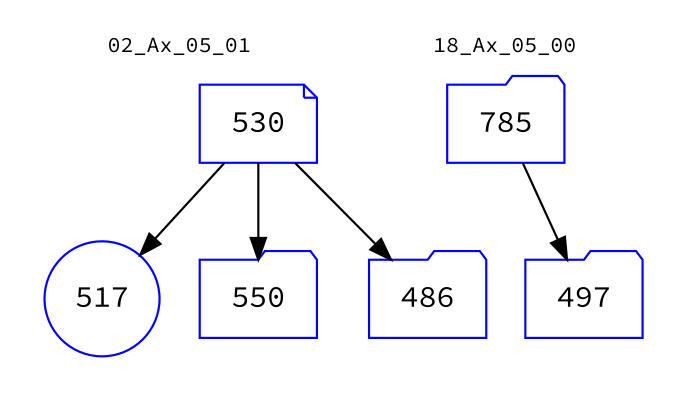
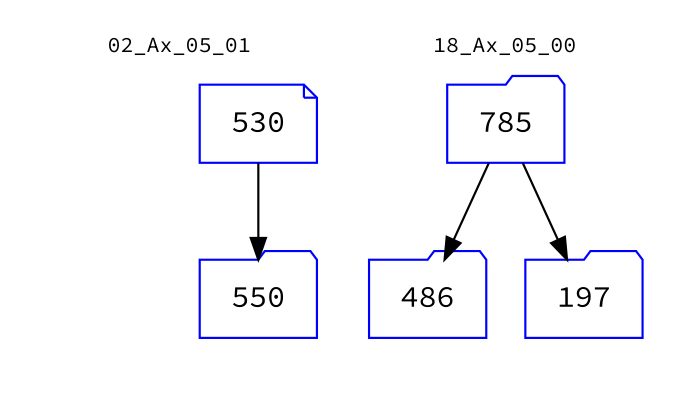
(321, 189) -> (471, 201)
(102, 299) -> none
(584, 299) -> (584, 299)
